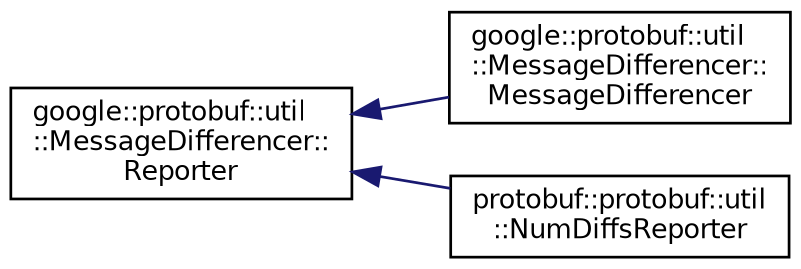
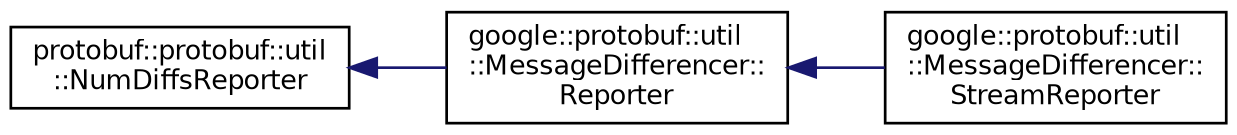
(620, 68) -> (1056, 68)
(415, 182) -> (412, 68)
